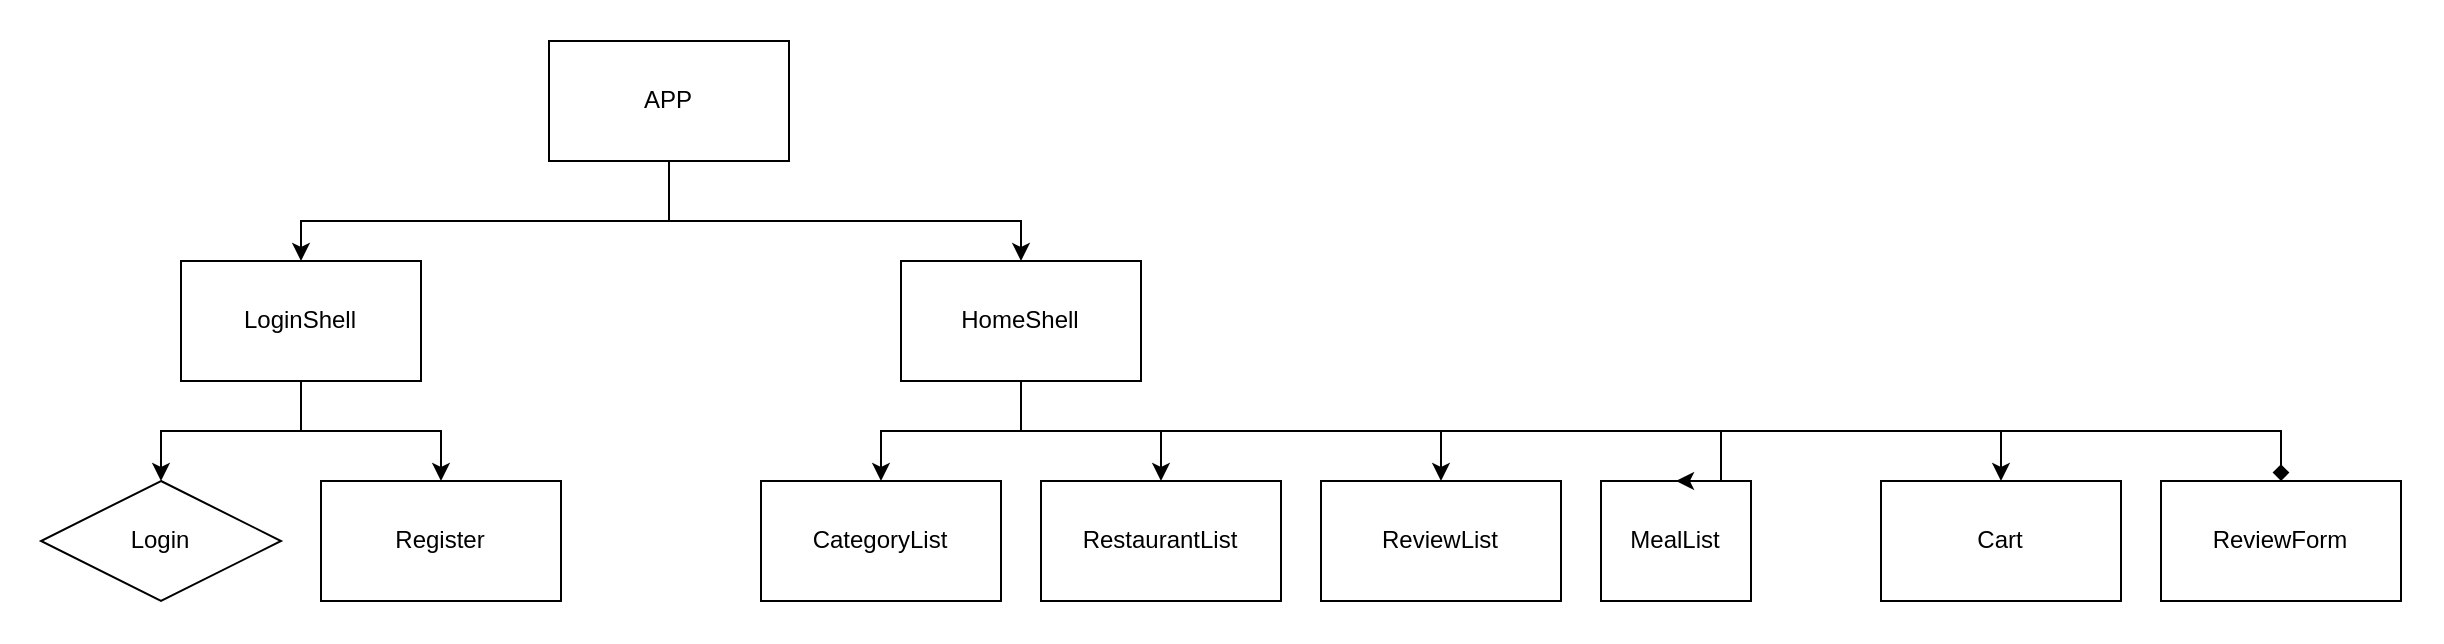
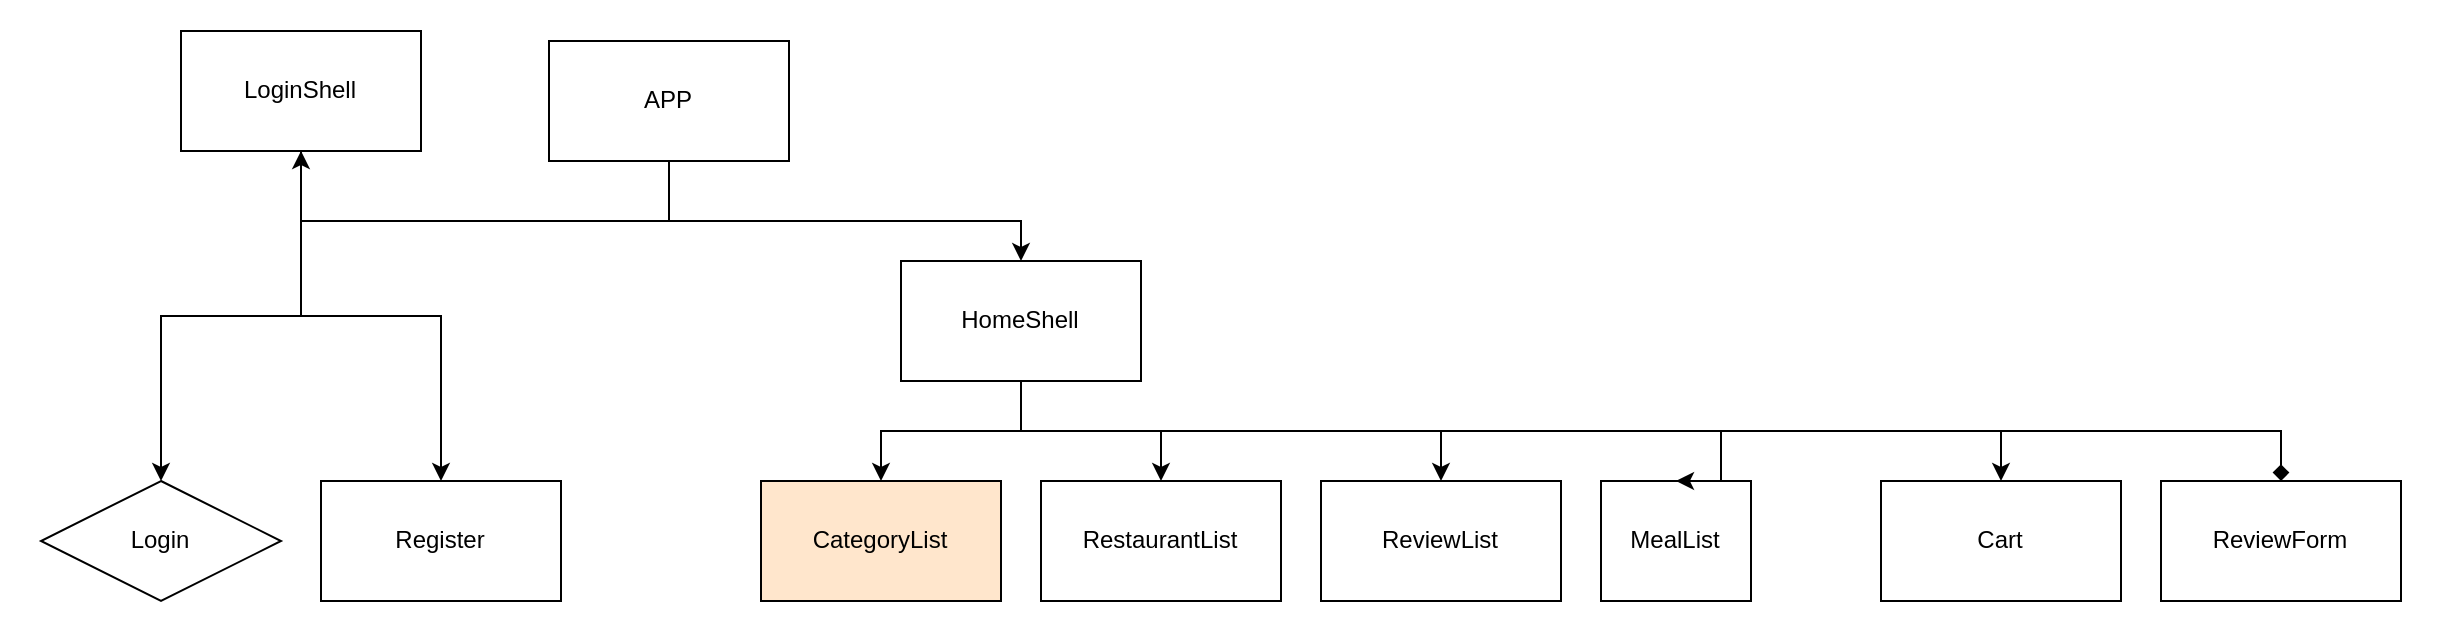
(301, 321) -> (301, 91)
(881, 541) -> (881, 541)
